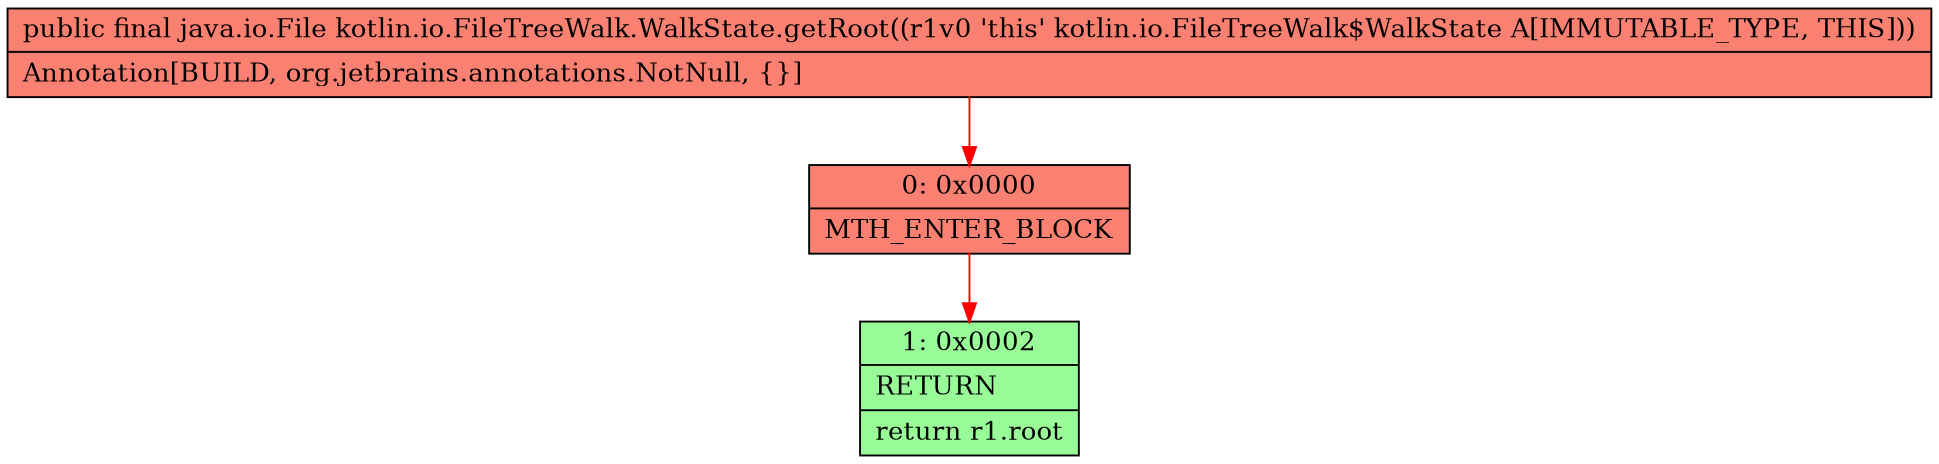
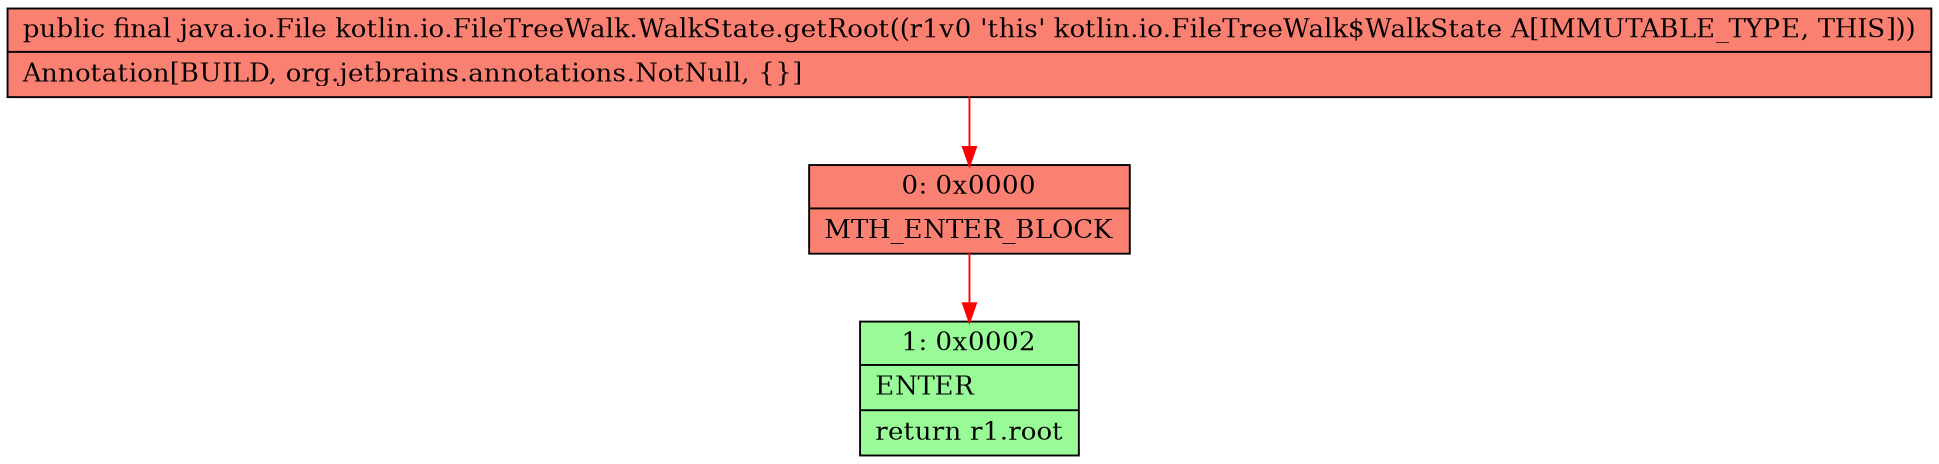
(936, 387) -> (925, 387)
